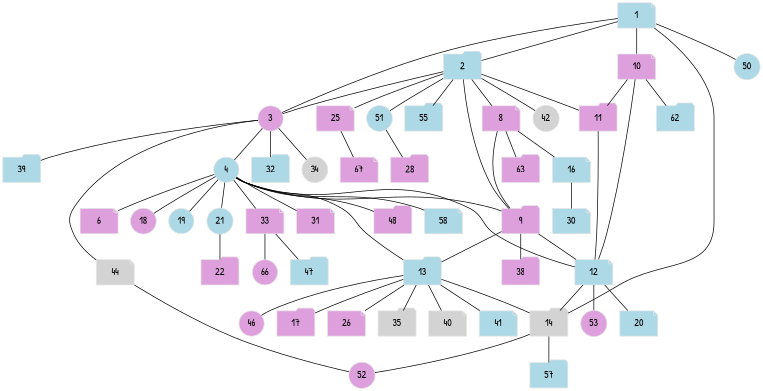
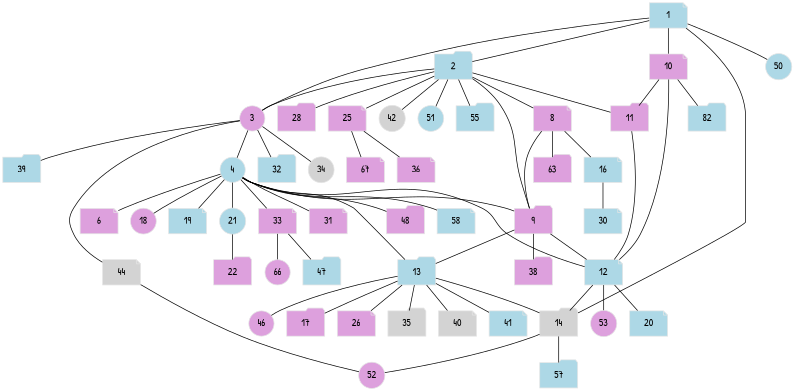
(675, 118) -> (707, 118)
(394, 143) -> (374, 88)
none -> (416, 170)
(181, 221) -> (188, 221)
